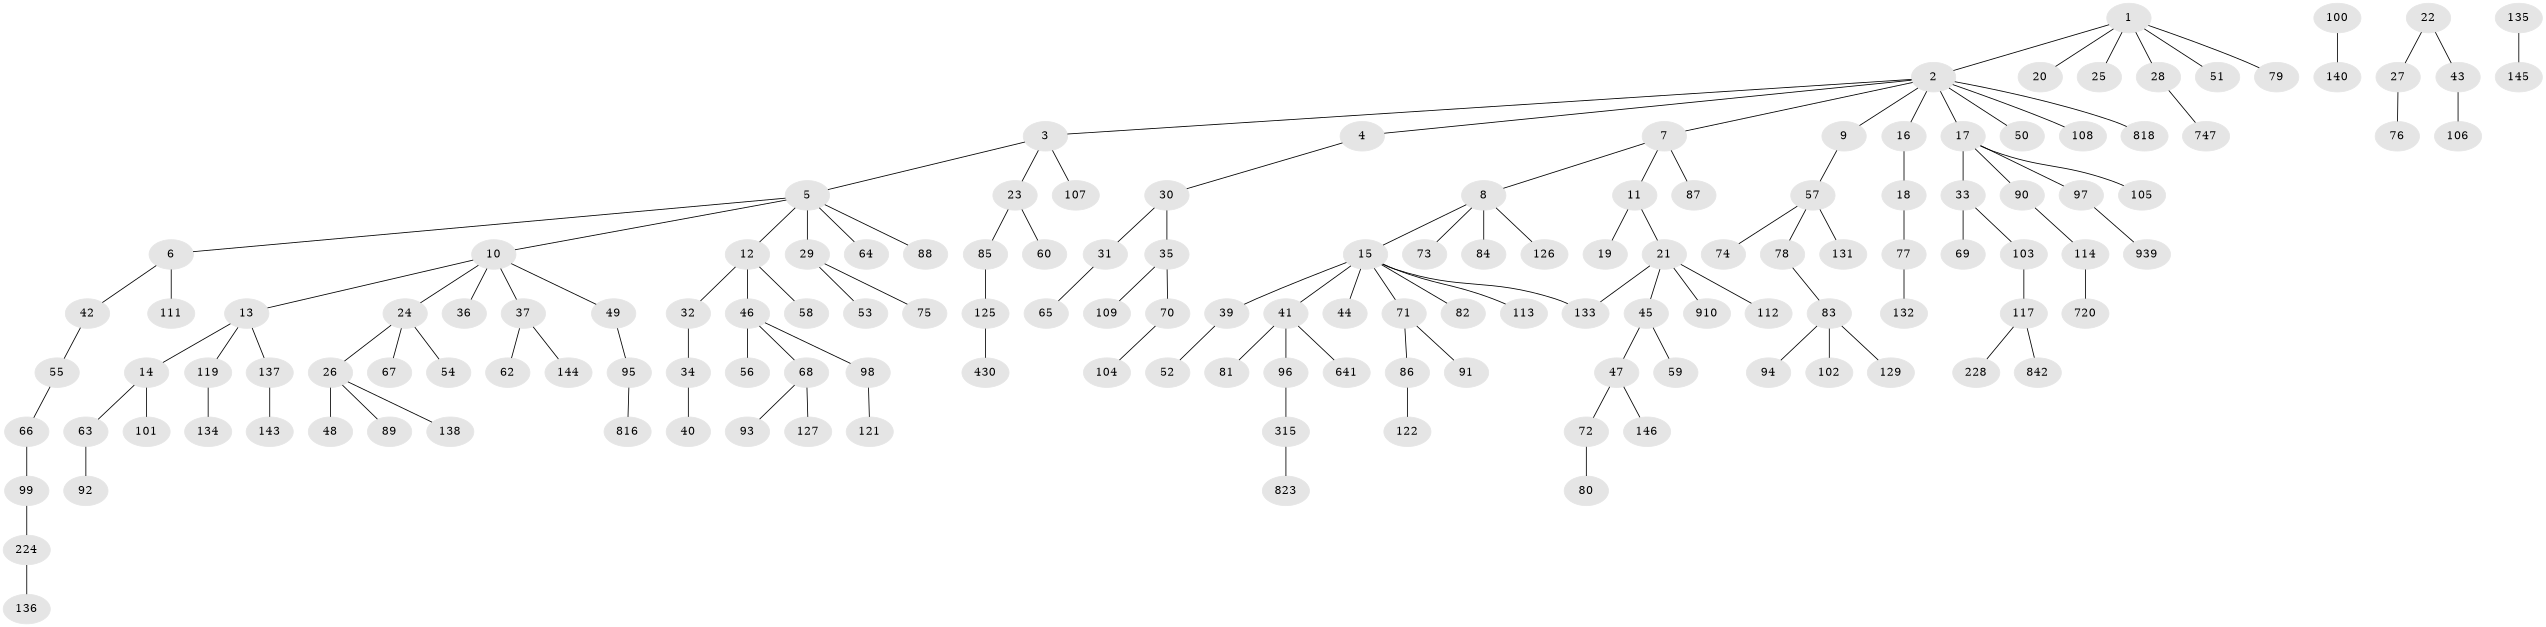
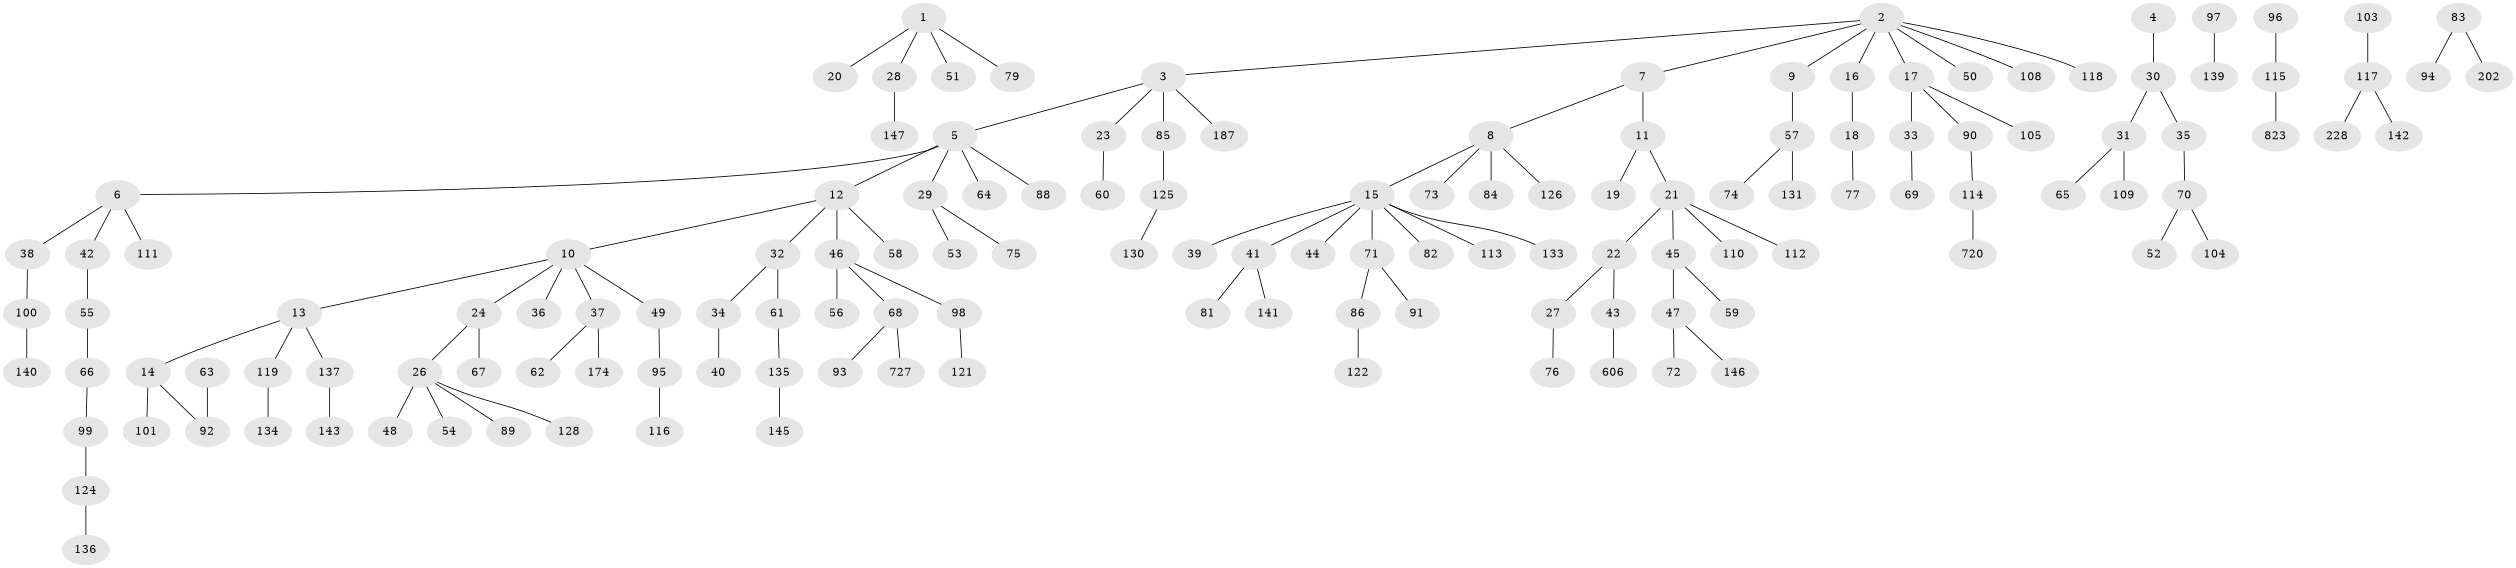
(2031, 48) -> none
(2099, 77) -> none
(1648, 107) -> none
(2145, 136) -> (2093, 77)
(2206, 136) -> (894, 136)
(2458, 136) -> (1613, 373)
(2022, 166) -> none
(1076, 195) -> (1224, 136)
(1694, 195) -> none
(651, 225) -> (703, 225)
(1000, 225) -> (1164, 107)
(1993, 225) -> none
none -> (28, 254)
(1783, 254) -> none
(2147, 254) -> (2214, 77)
(1137, 284) -> (2124, 166)
(1625, 284) -> (1643, 225)
none -> (778, 314)
(1707, 314) -> (1734, 254)
(1904, 314) -> none
(427, 343) -> (435, 402)
(1197, 343) -> (2170, 225)
(1286, 343) -> none
(569, 373) -> (599, 373)
(985, 373) -> (1134, 254)
(1347, 373) -> (1269, 314)
(1829, 373) -> (2489, 77)
(1891, 373) -> none
(2038, 373) -> (2399, 136)
(116, 402) -> (178, 402)
(450, 432) -> (569, 432)
(628, 432) -> (660, 432)
(808, 432) -> (901, 373)
(1286, 432) -> (2276, 77)
(1586, 491) -> none
(27, 550) -> (86, 491)
